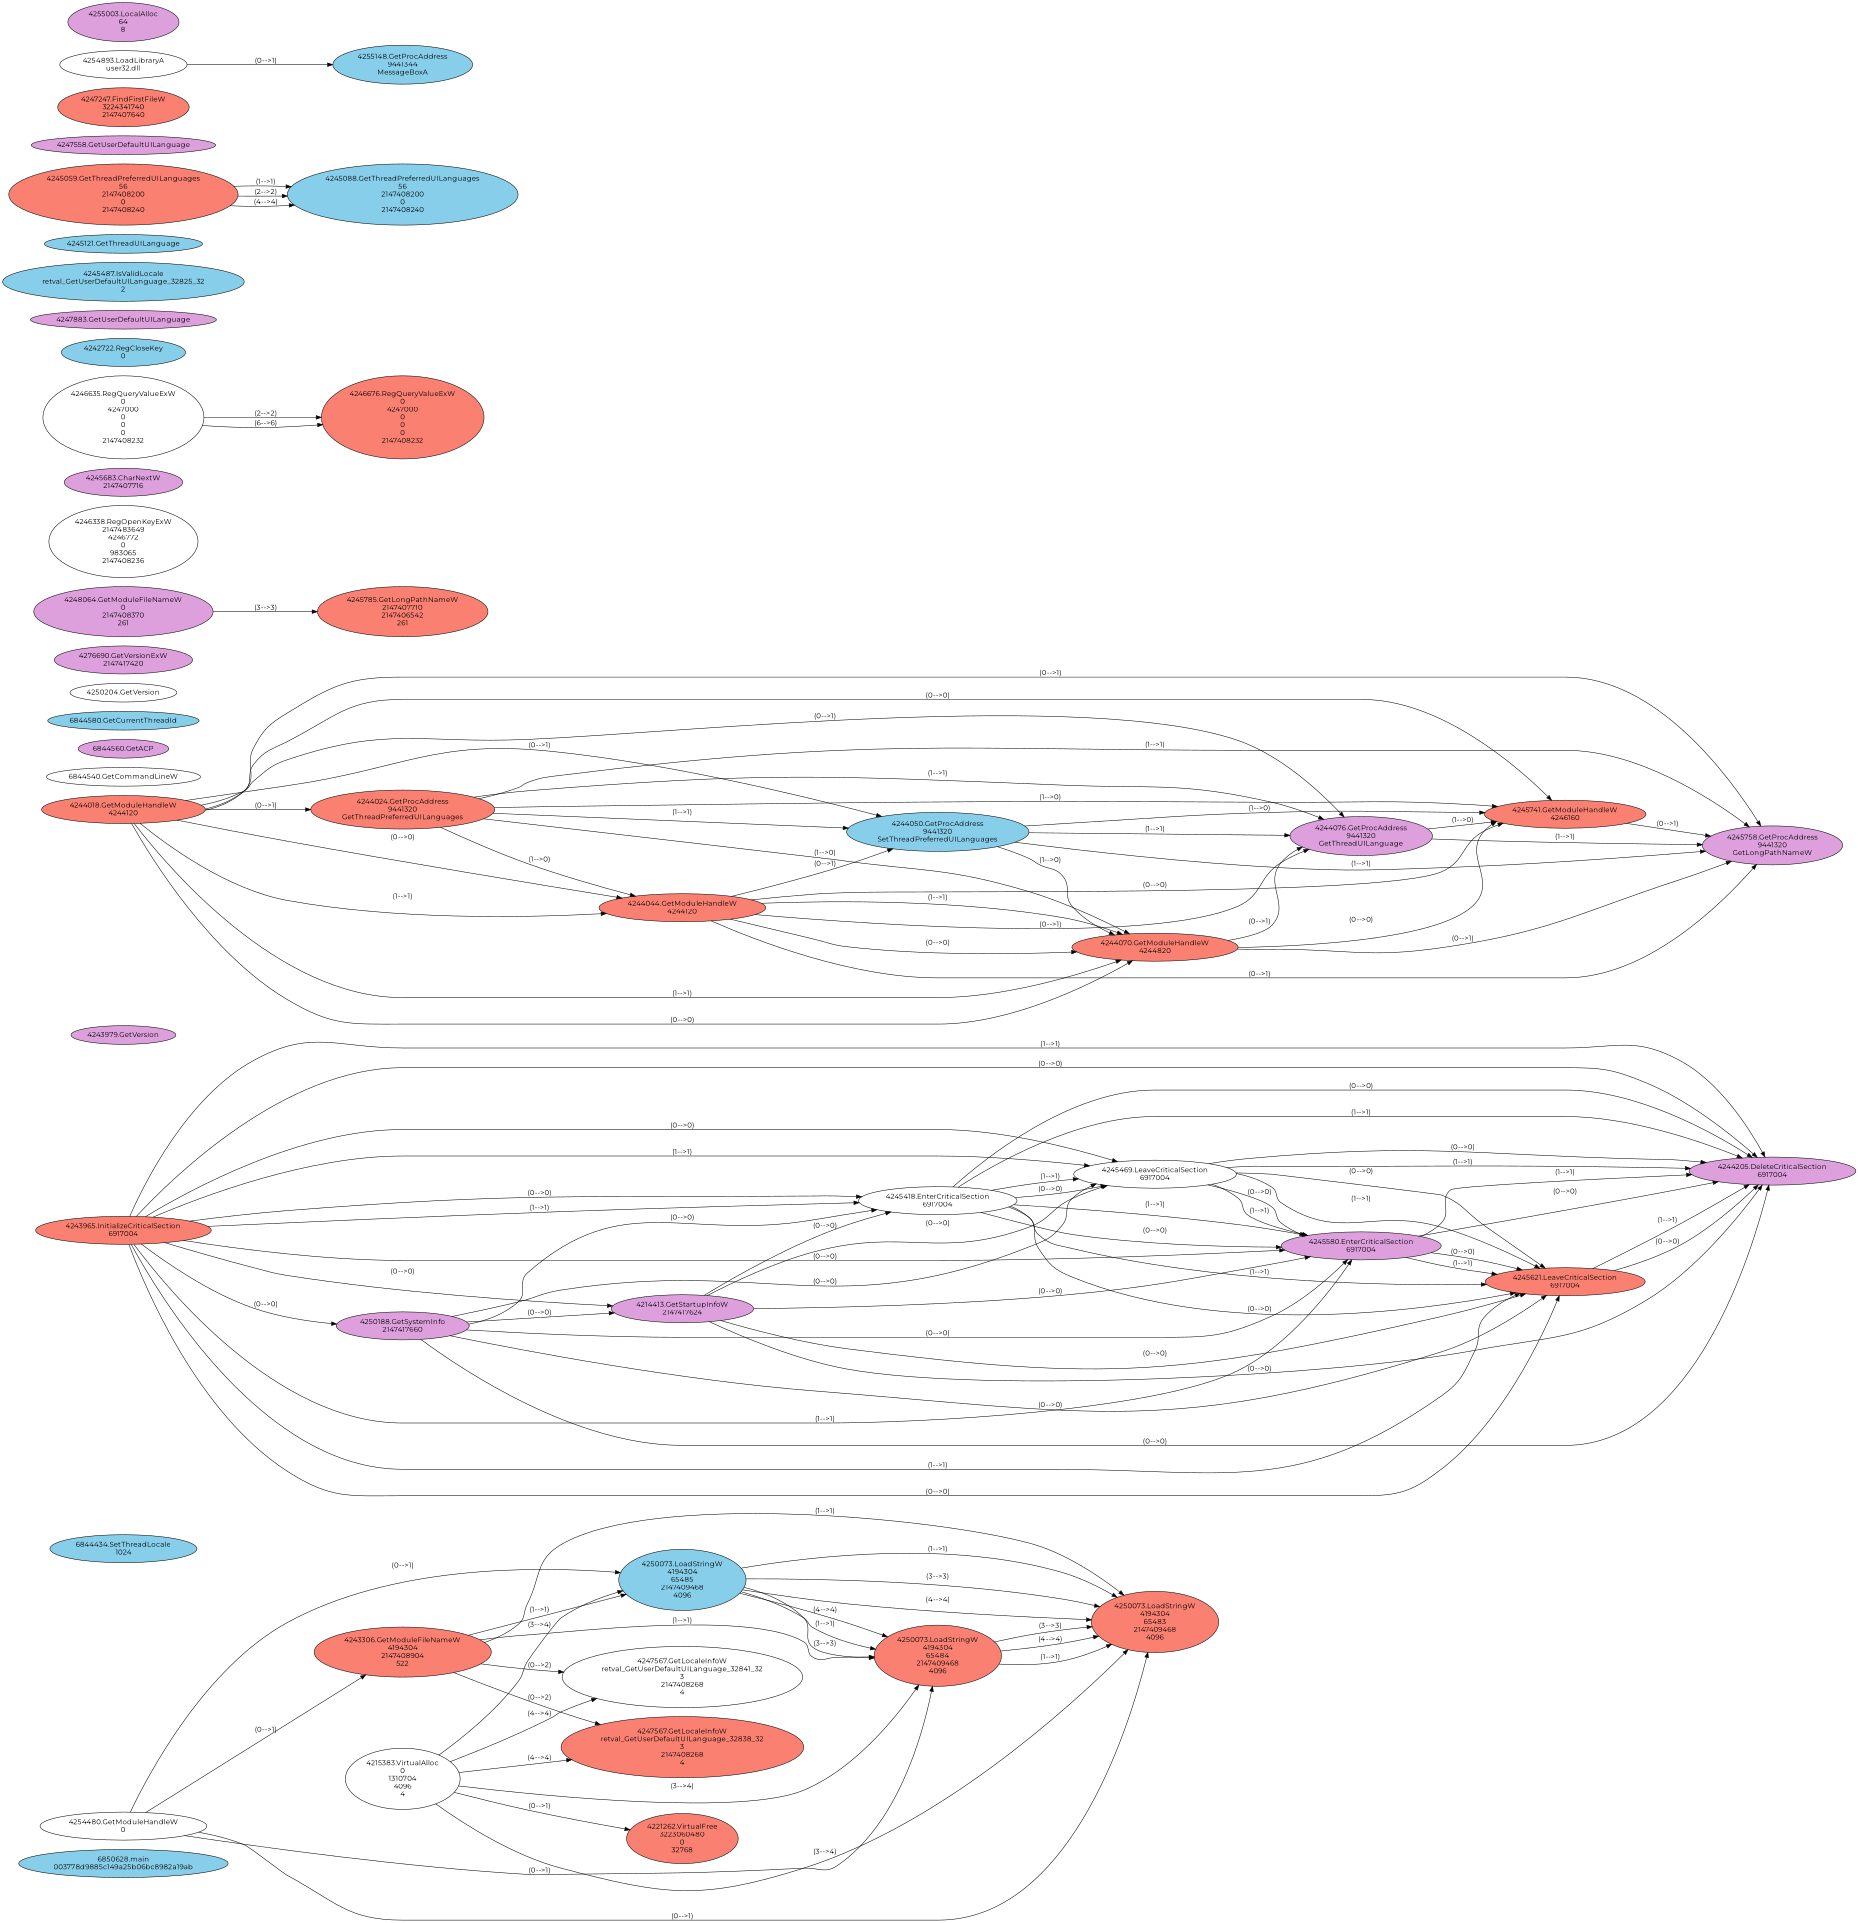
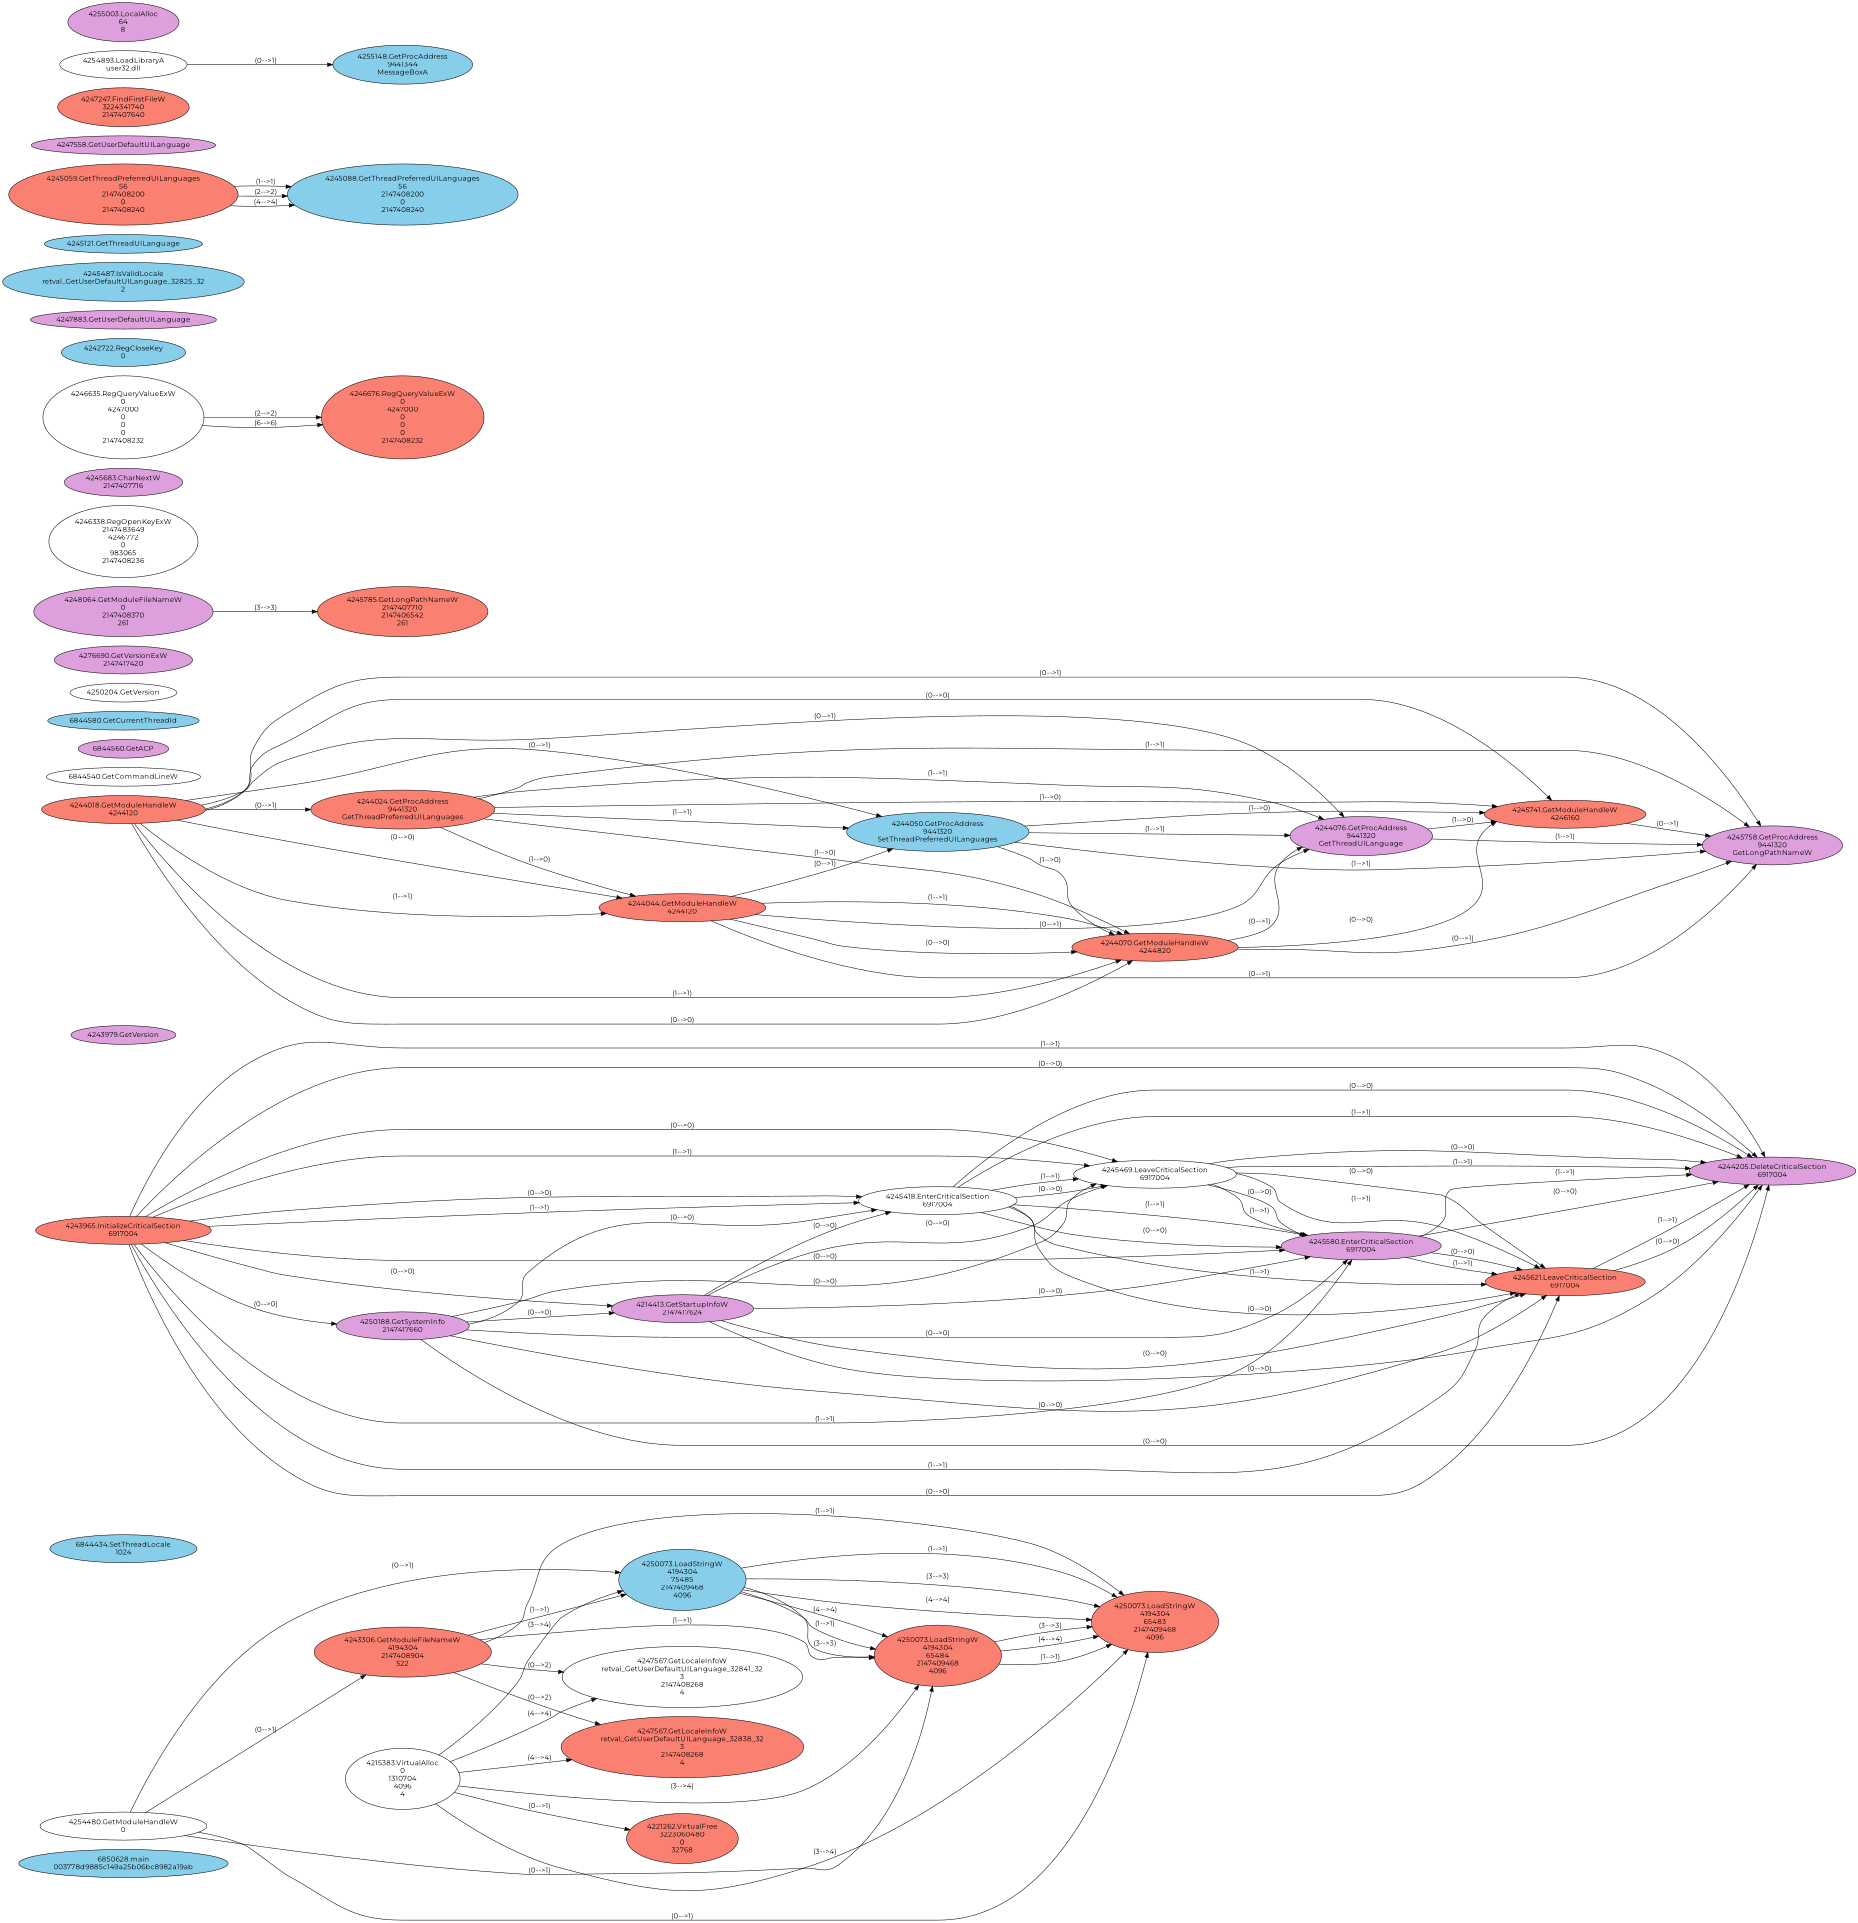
(1134, 891) -> none
(682, 1580) -> (682, 1580)
